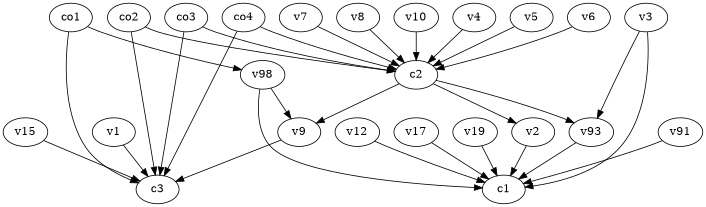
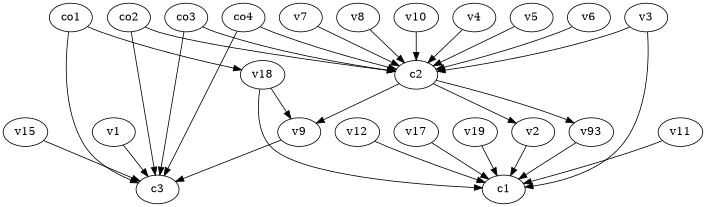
(620, 71) -> (539, 53)
(263, 75) -> (263, 75)
(680, 132) -> (680, 132)
